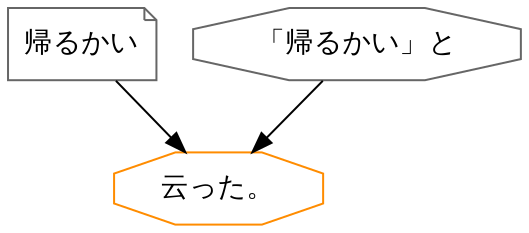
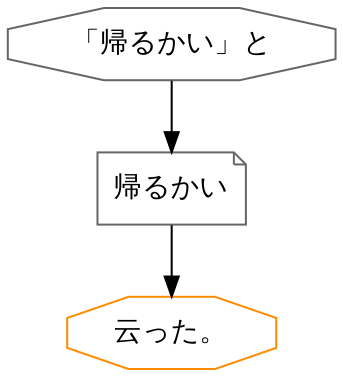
(295, 109) -> (172, 106)
